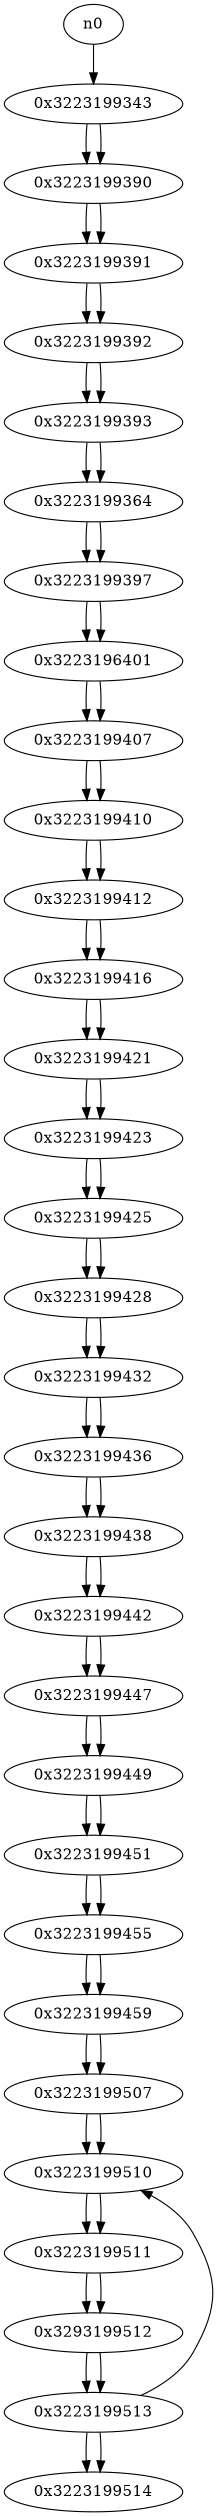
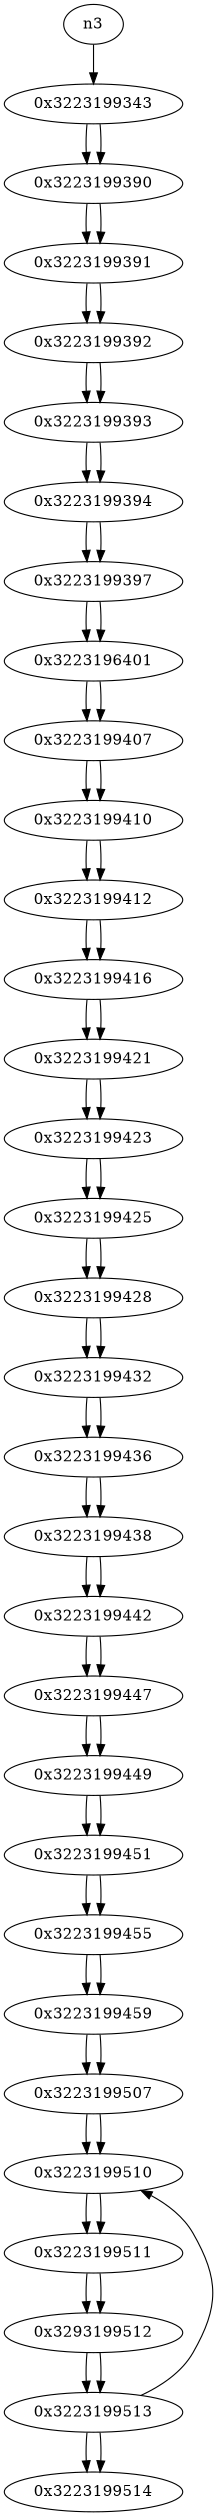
(94, 24) -> (94, 24)
(94, 502) -> (94, 502)
